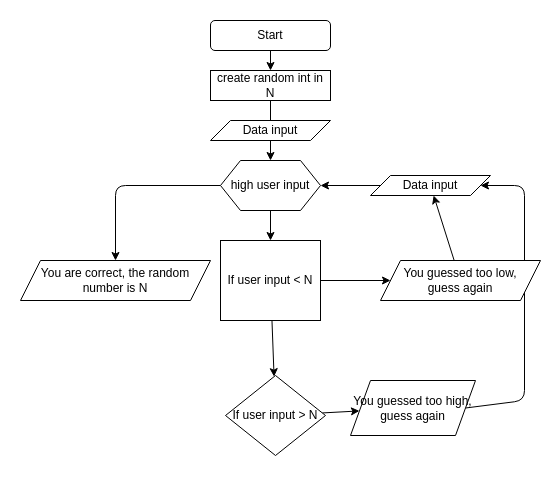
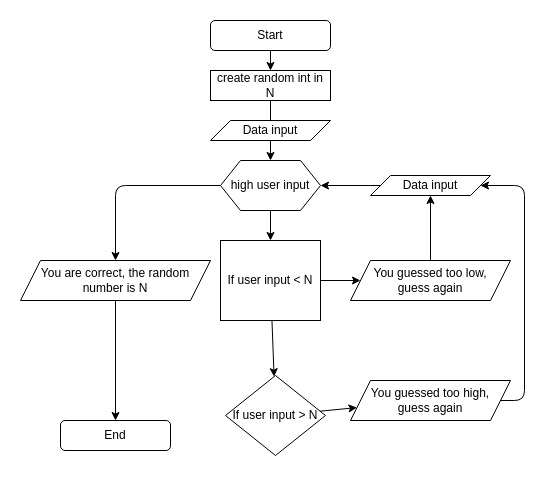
(461, 281) -> (431, 281)
none -> (116, 357)
(413, 408) -> (431, 401)
none -> (116, 436)
